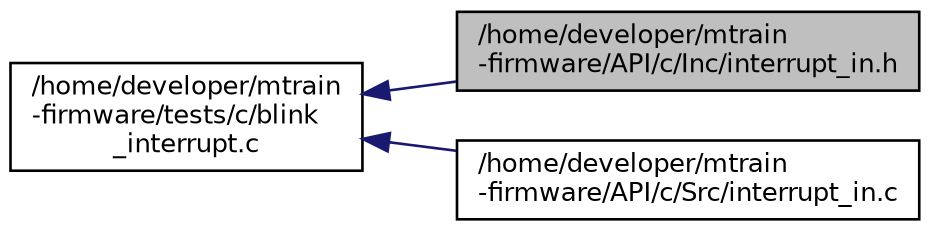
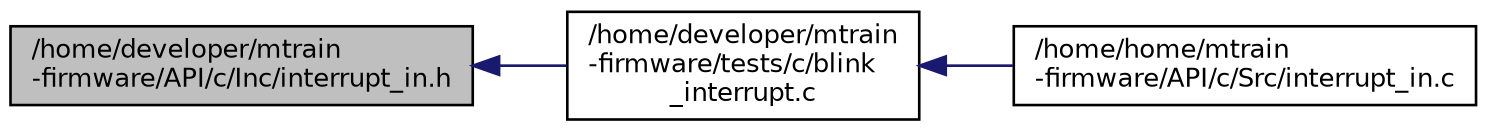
(423, 86) -> (533, 66)
(688, 180) -> (1245, 66)
